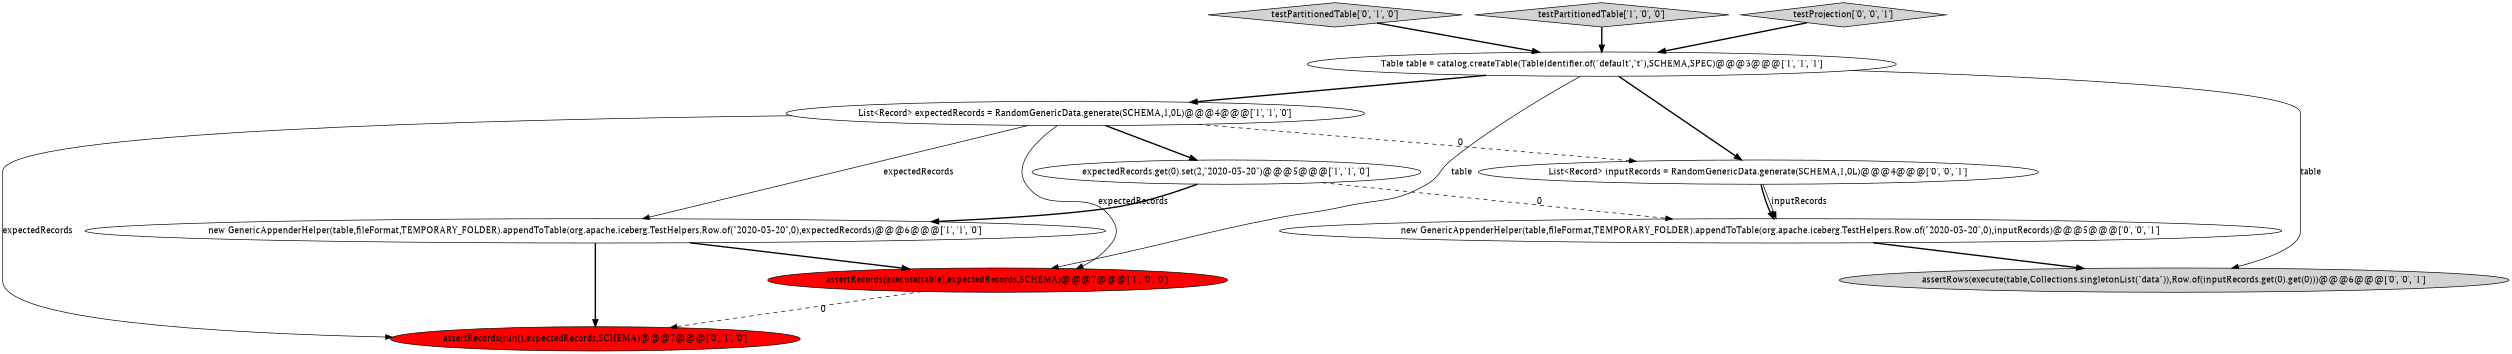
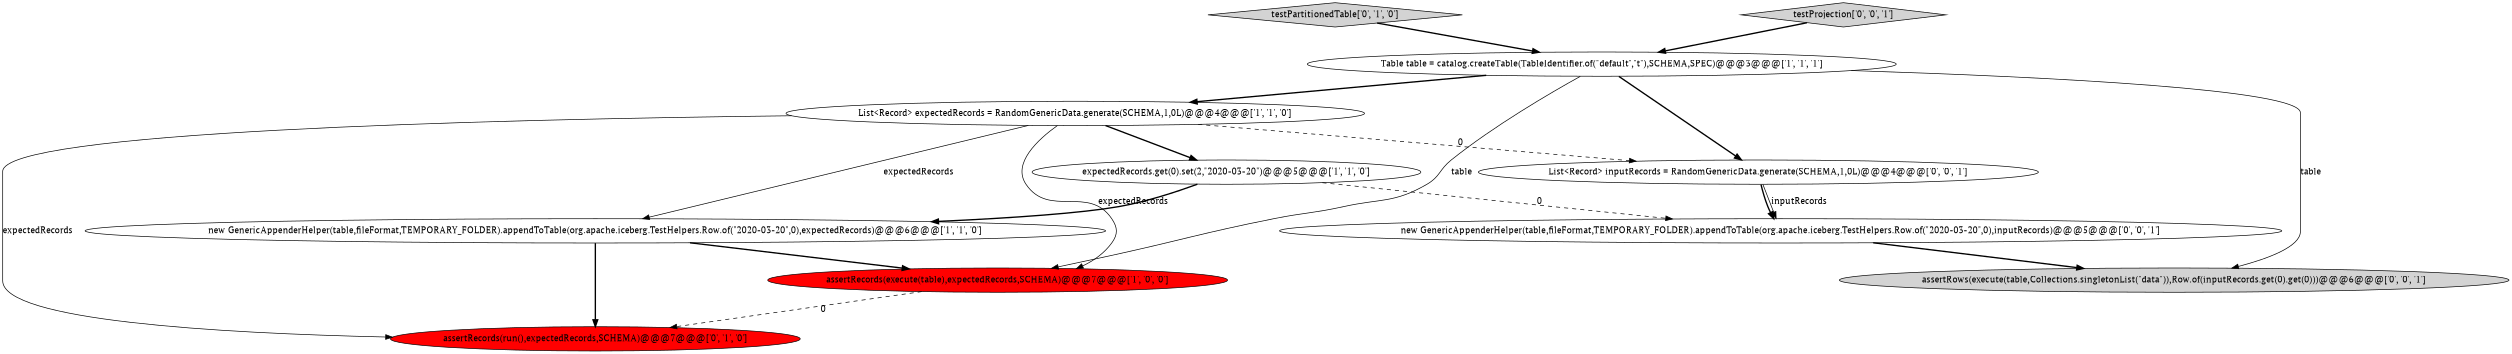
(1602, 15) -> none
